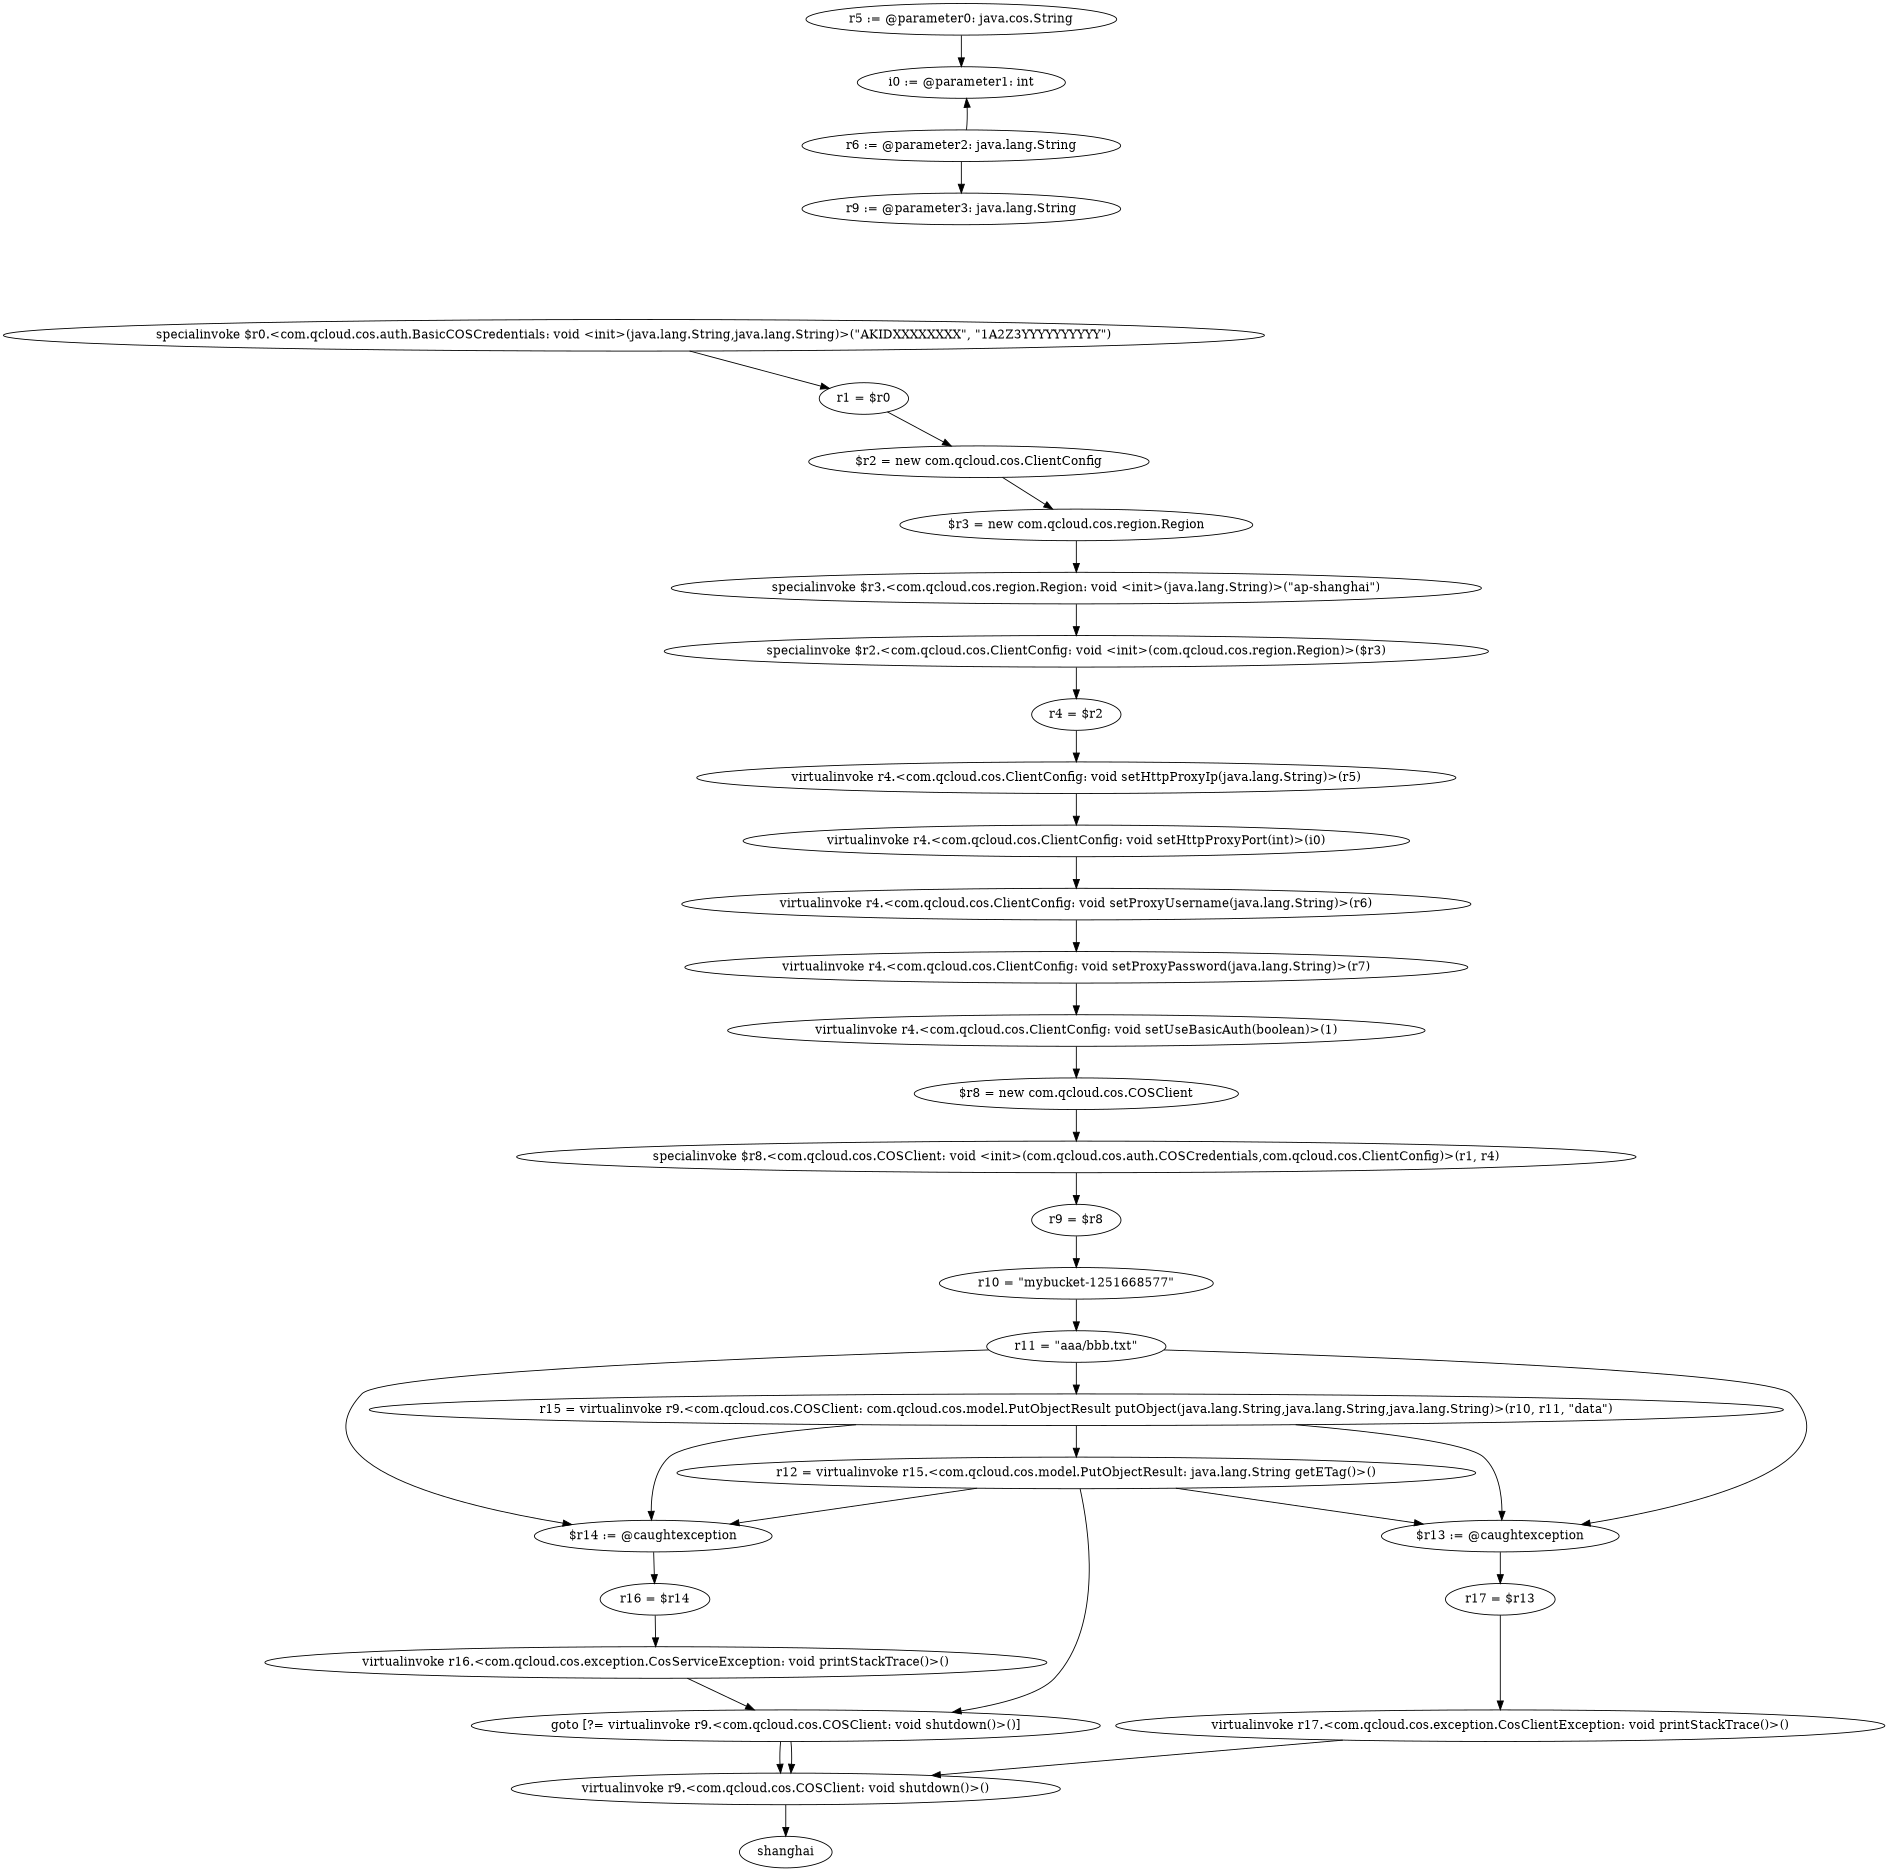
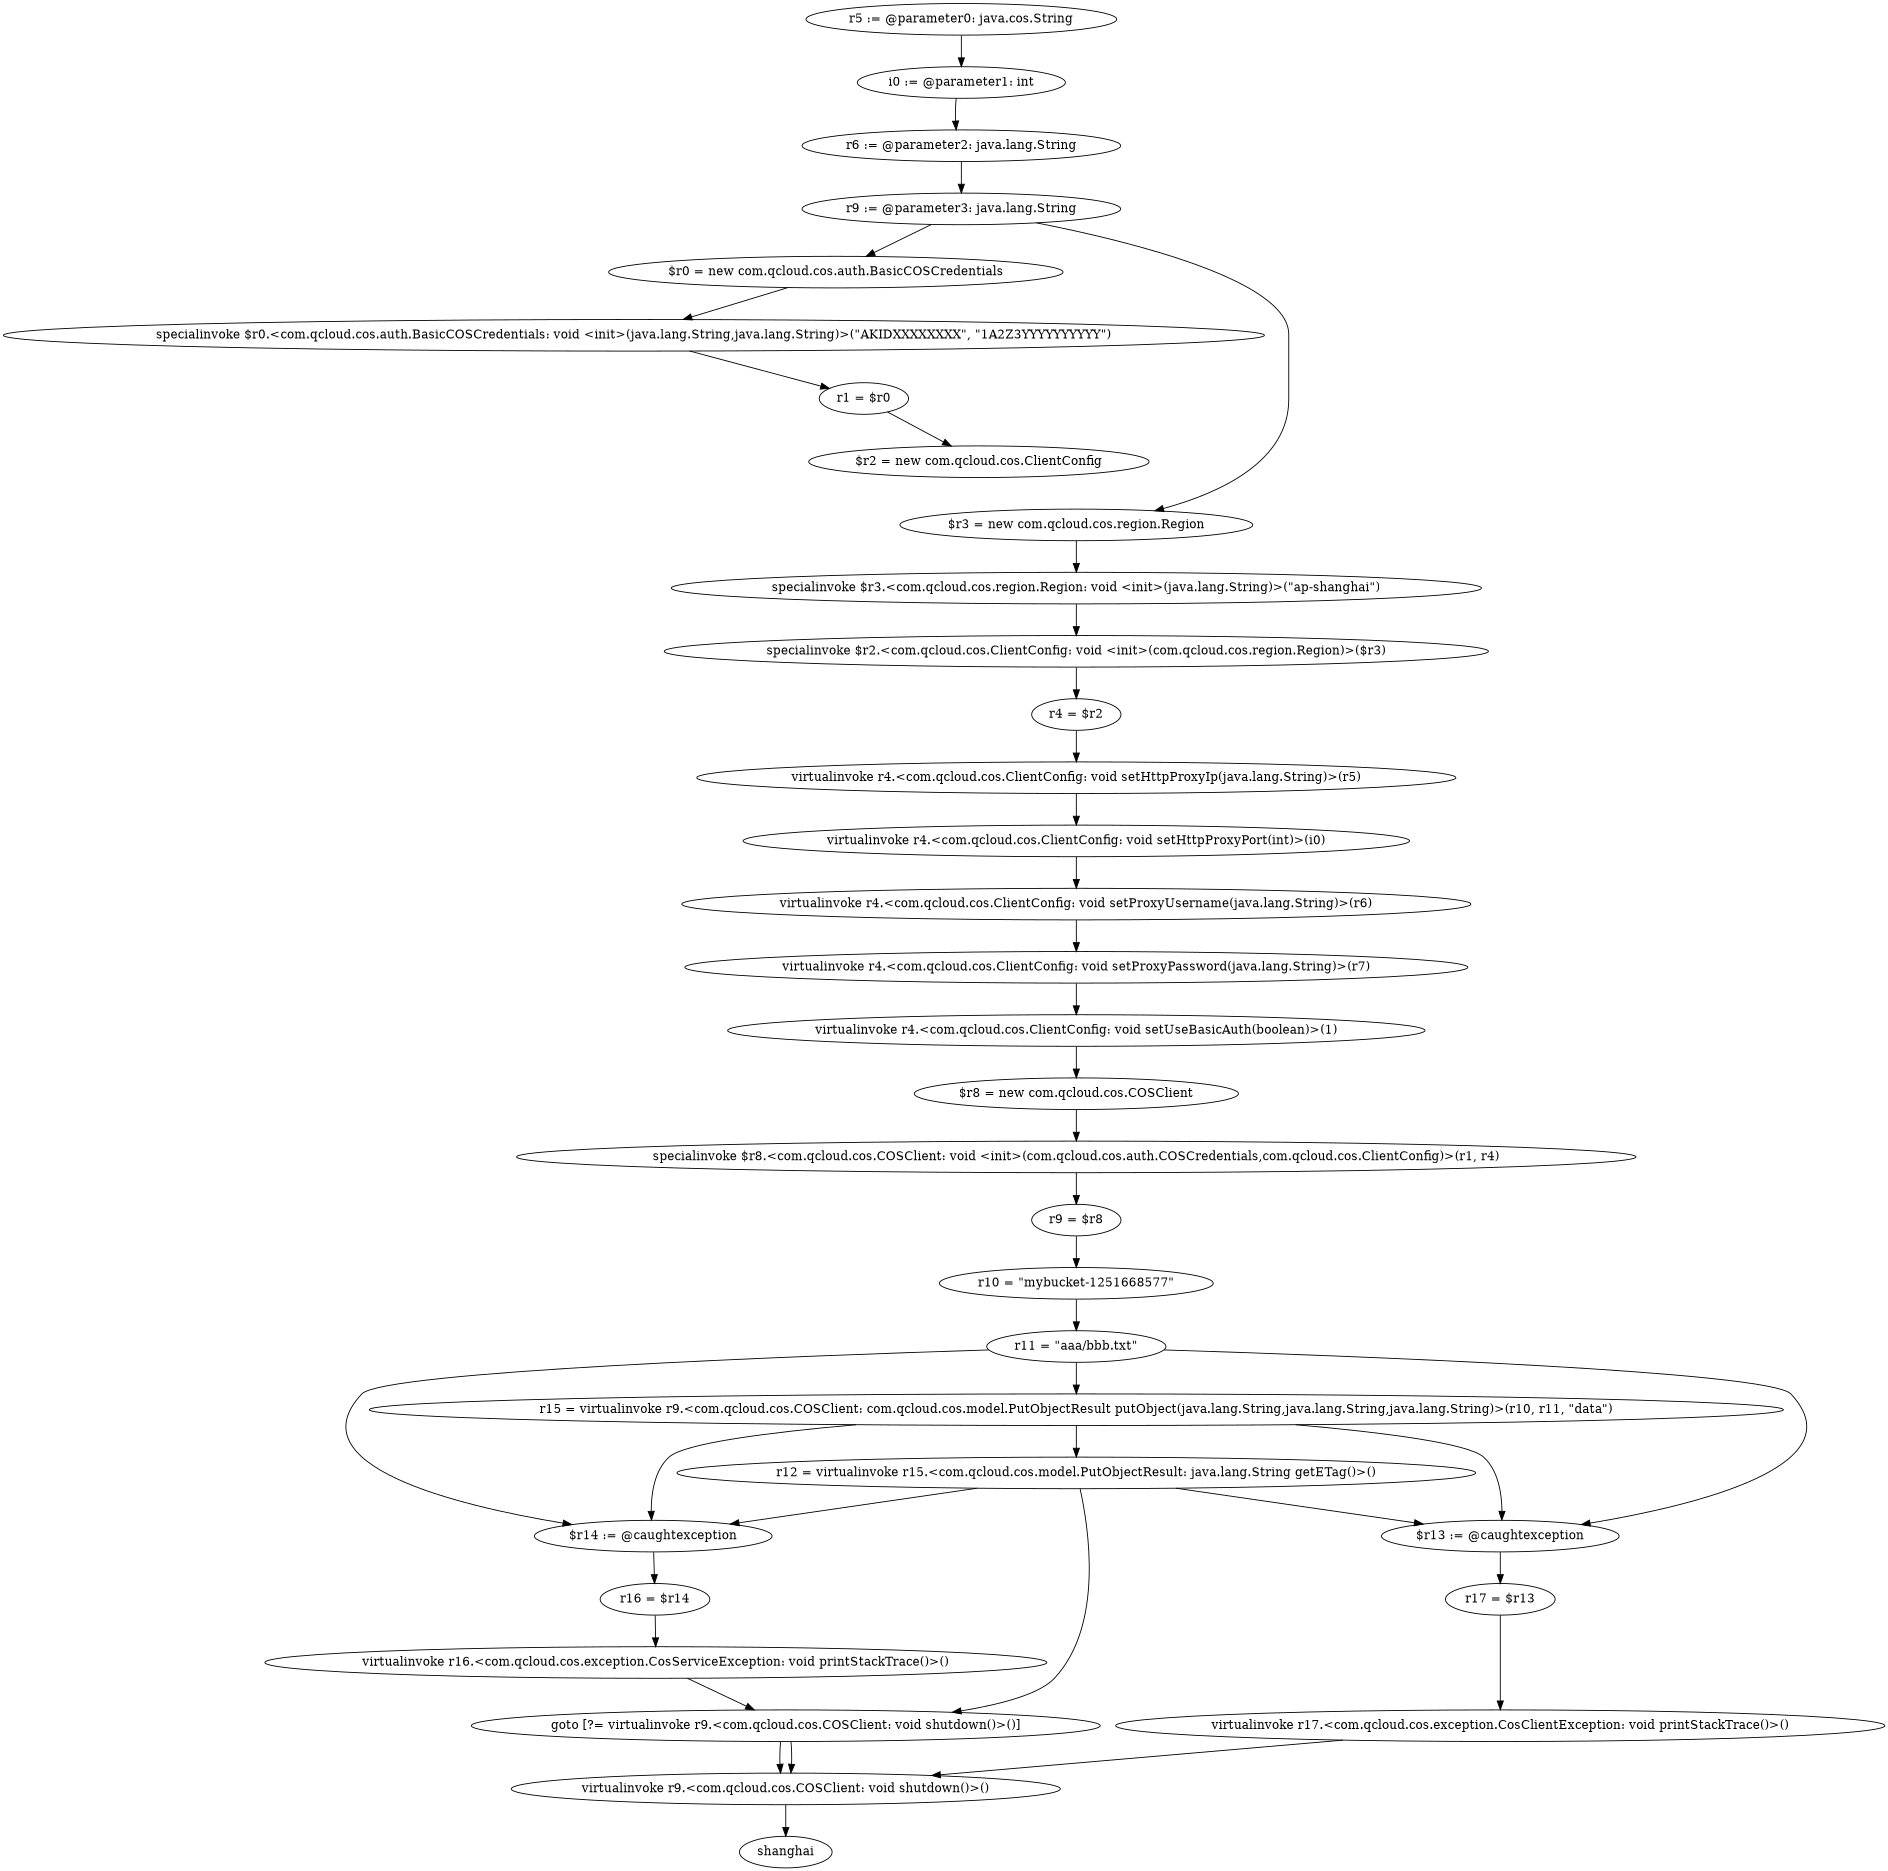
(967, 119) -> (955, 110)
none -> (836, 272)
(1024, 491) -> (1281, 314)
